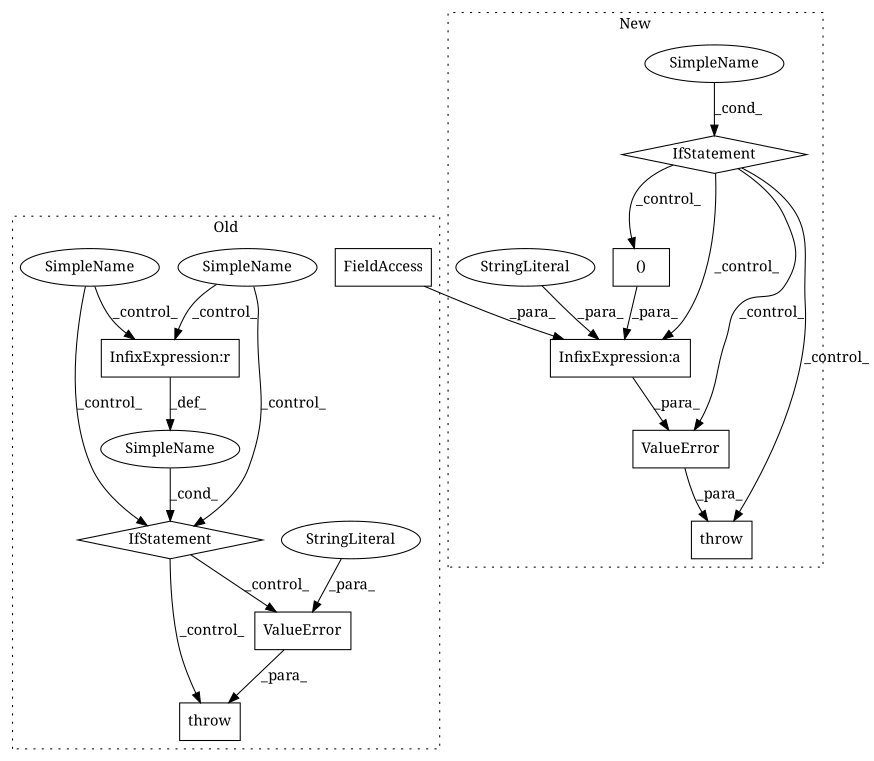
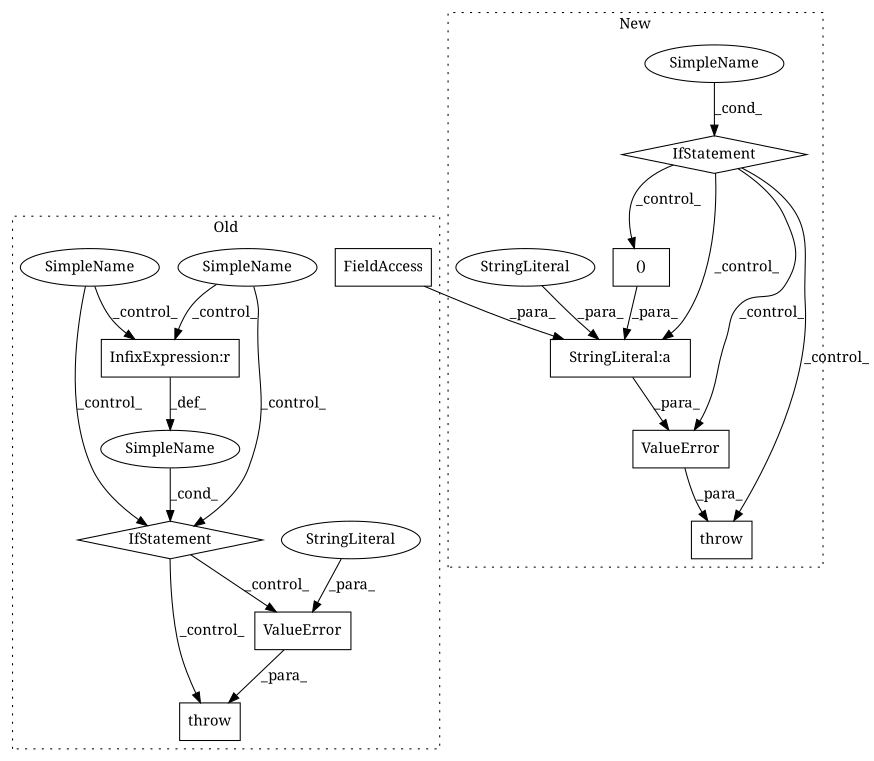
(620, 358) -> (620, 358)
